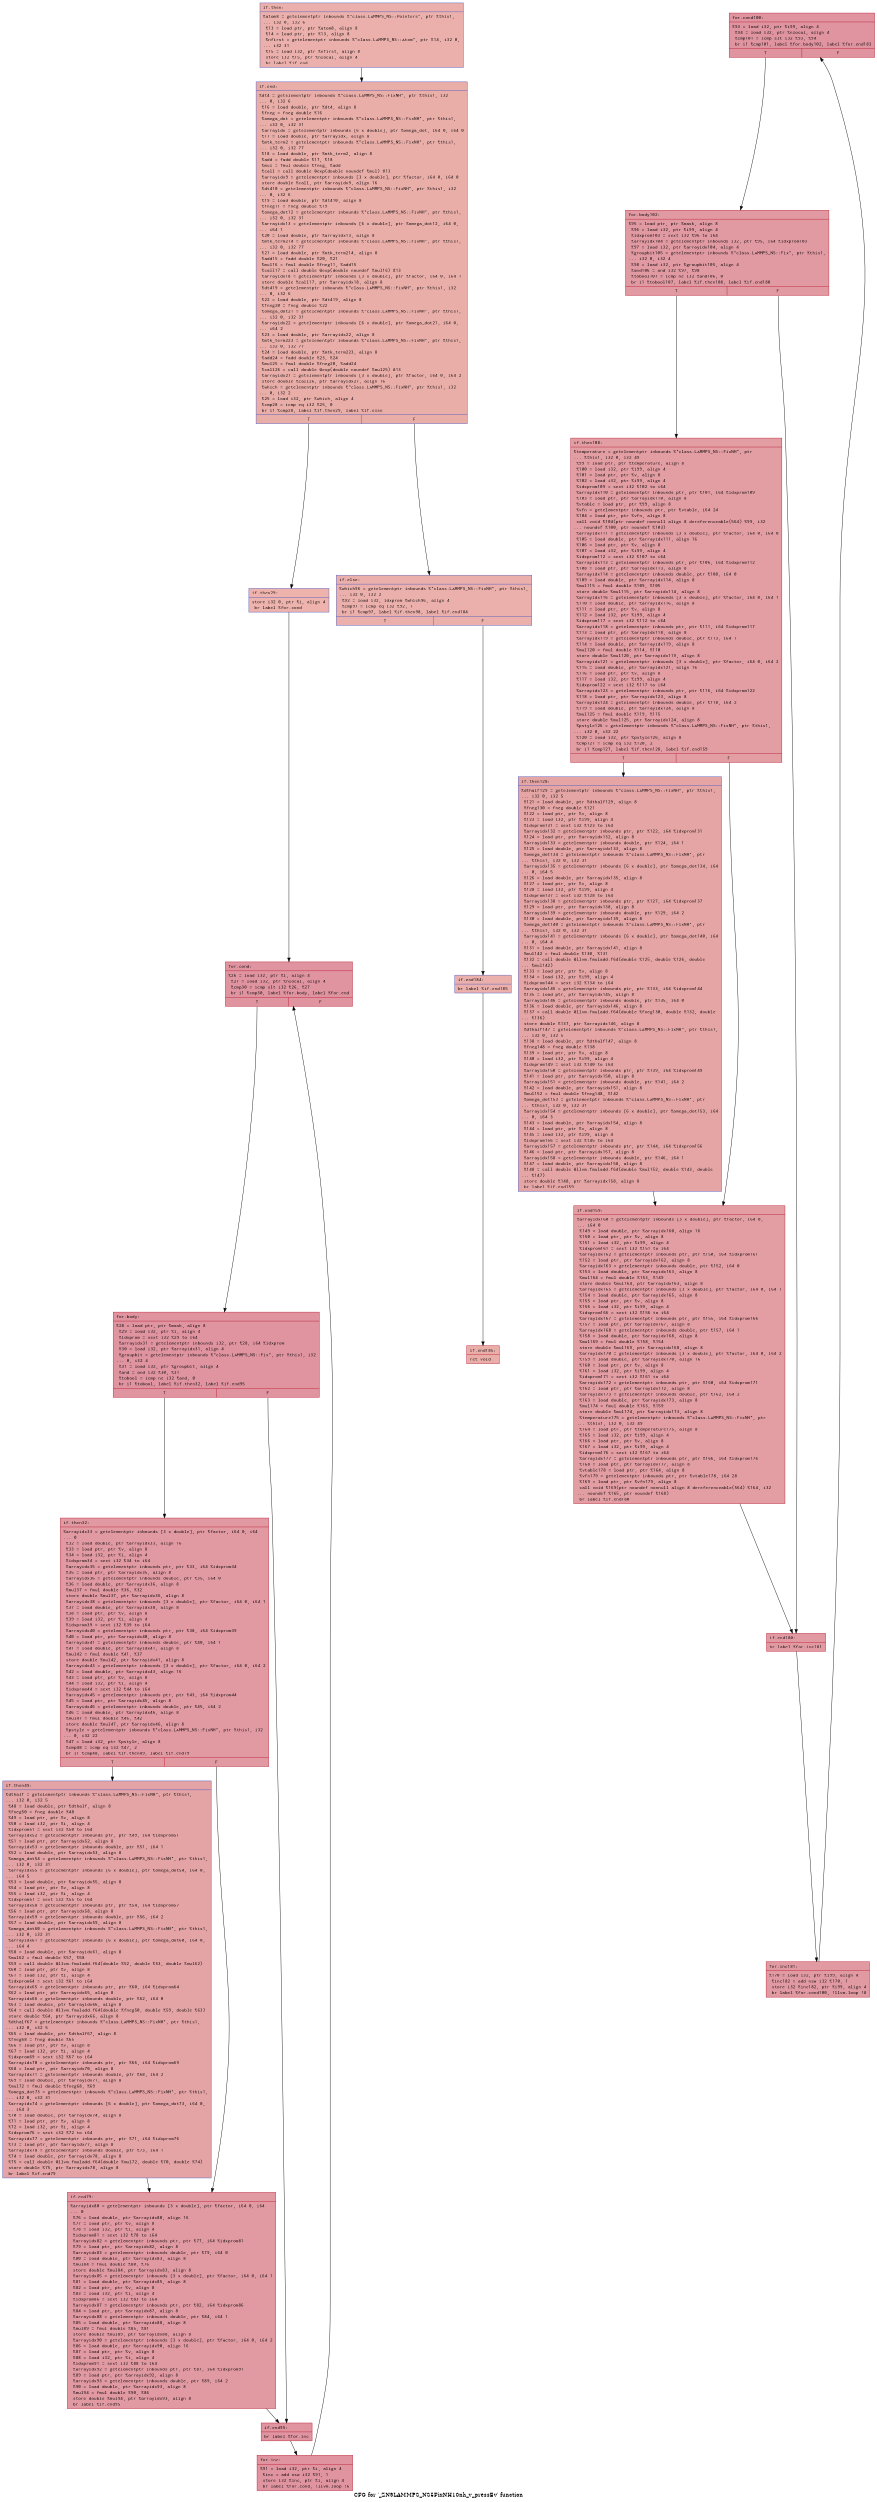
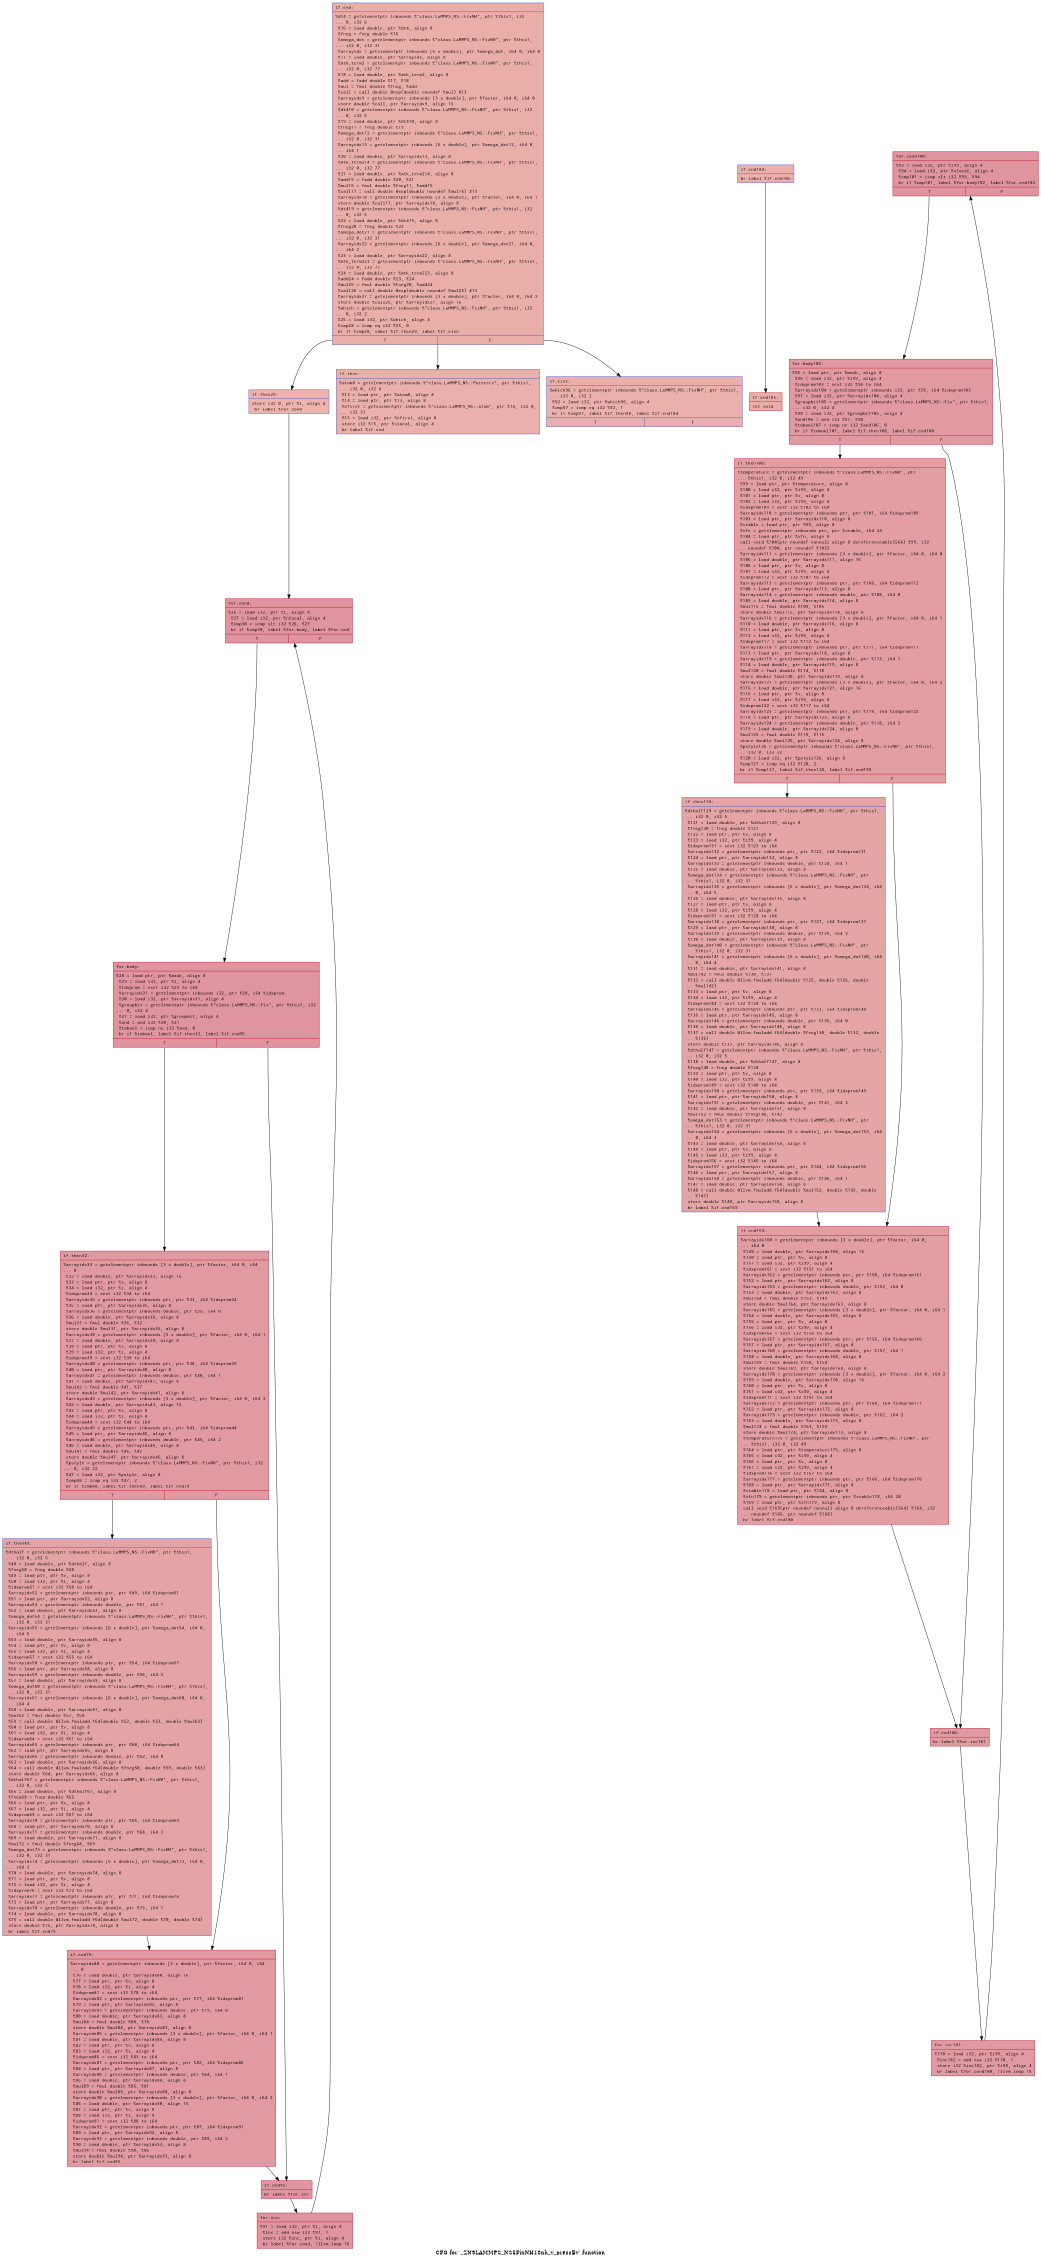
(362, 73) -> (438, 355)
(395, 600) -> (600, 402)
(483, 799) -> none
